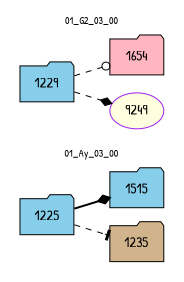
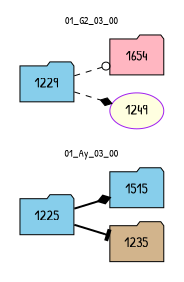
(137, 111) -> (137, 111)
(90, 229) -> (90, 229)
